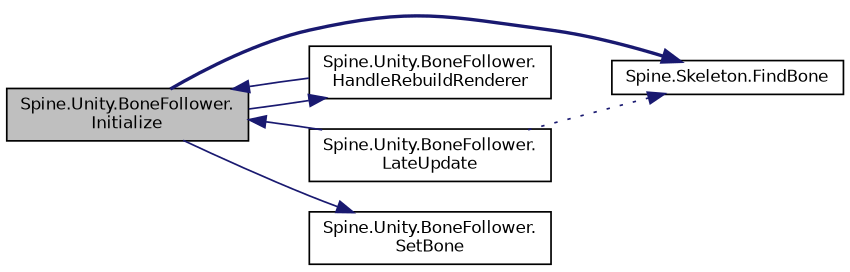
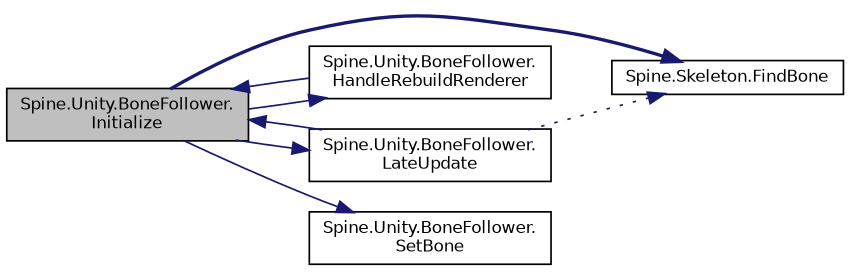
none -> (264, 144)
